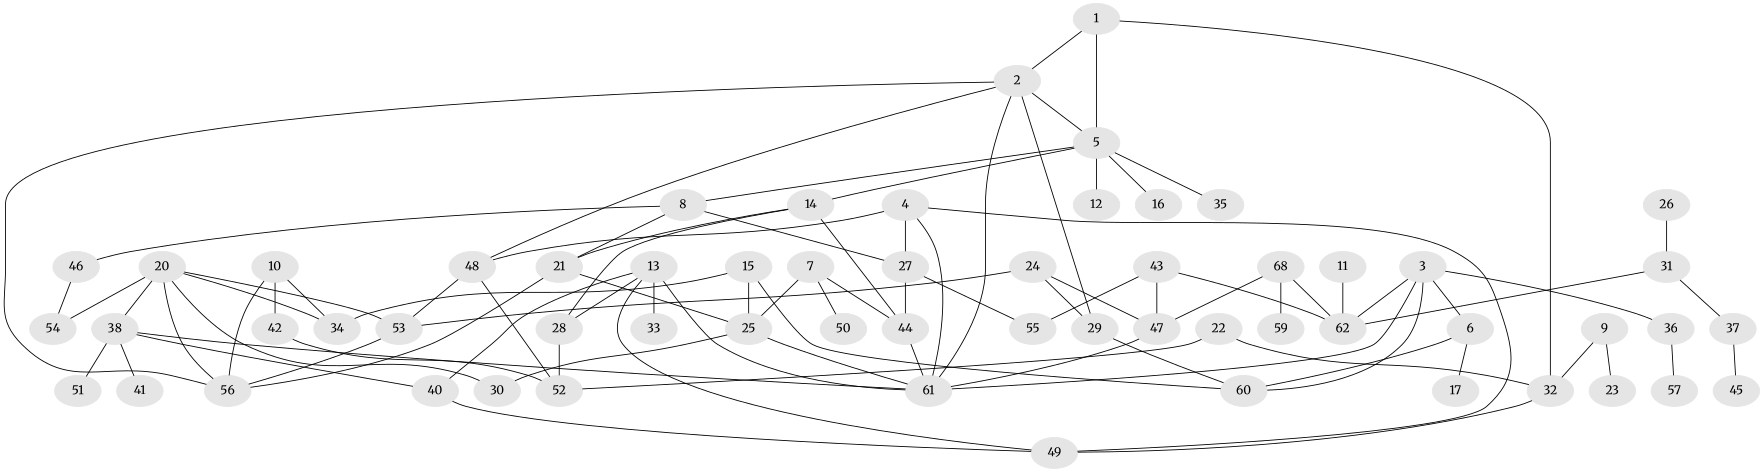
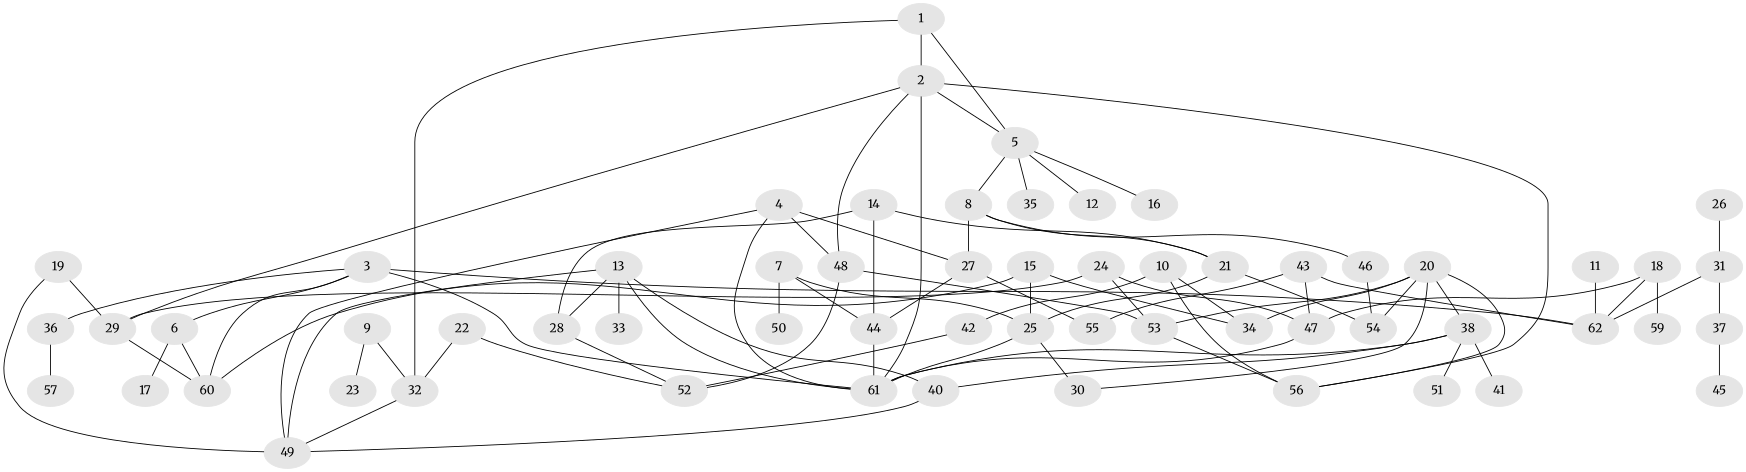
(953, 173) -> none
none -> (58, 267)
(1281, 267) -> (1657, 267)
(412, 351) -> (1292, 293)
